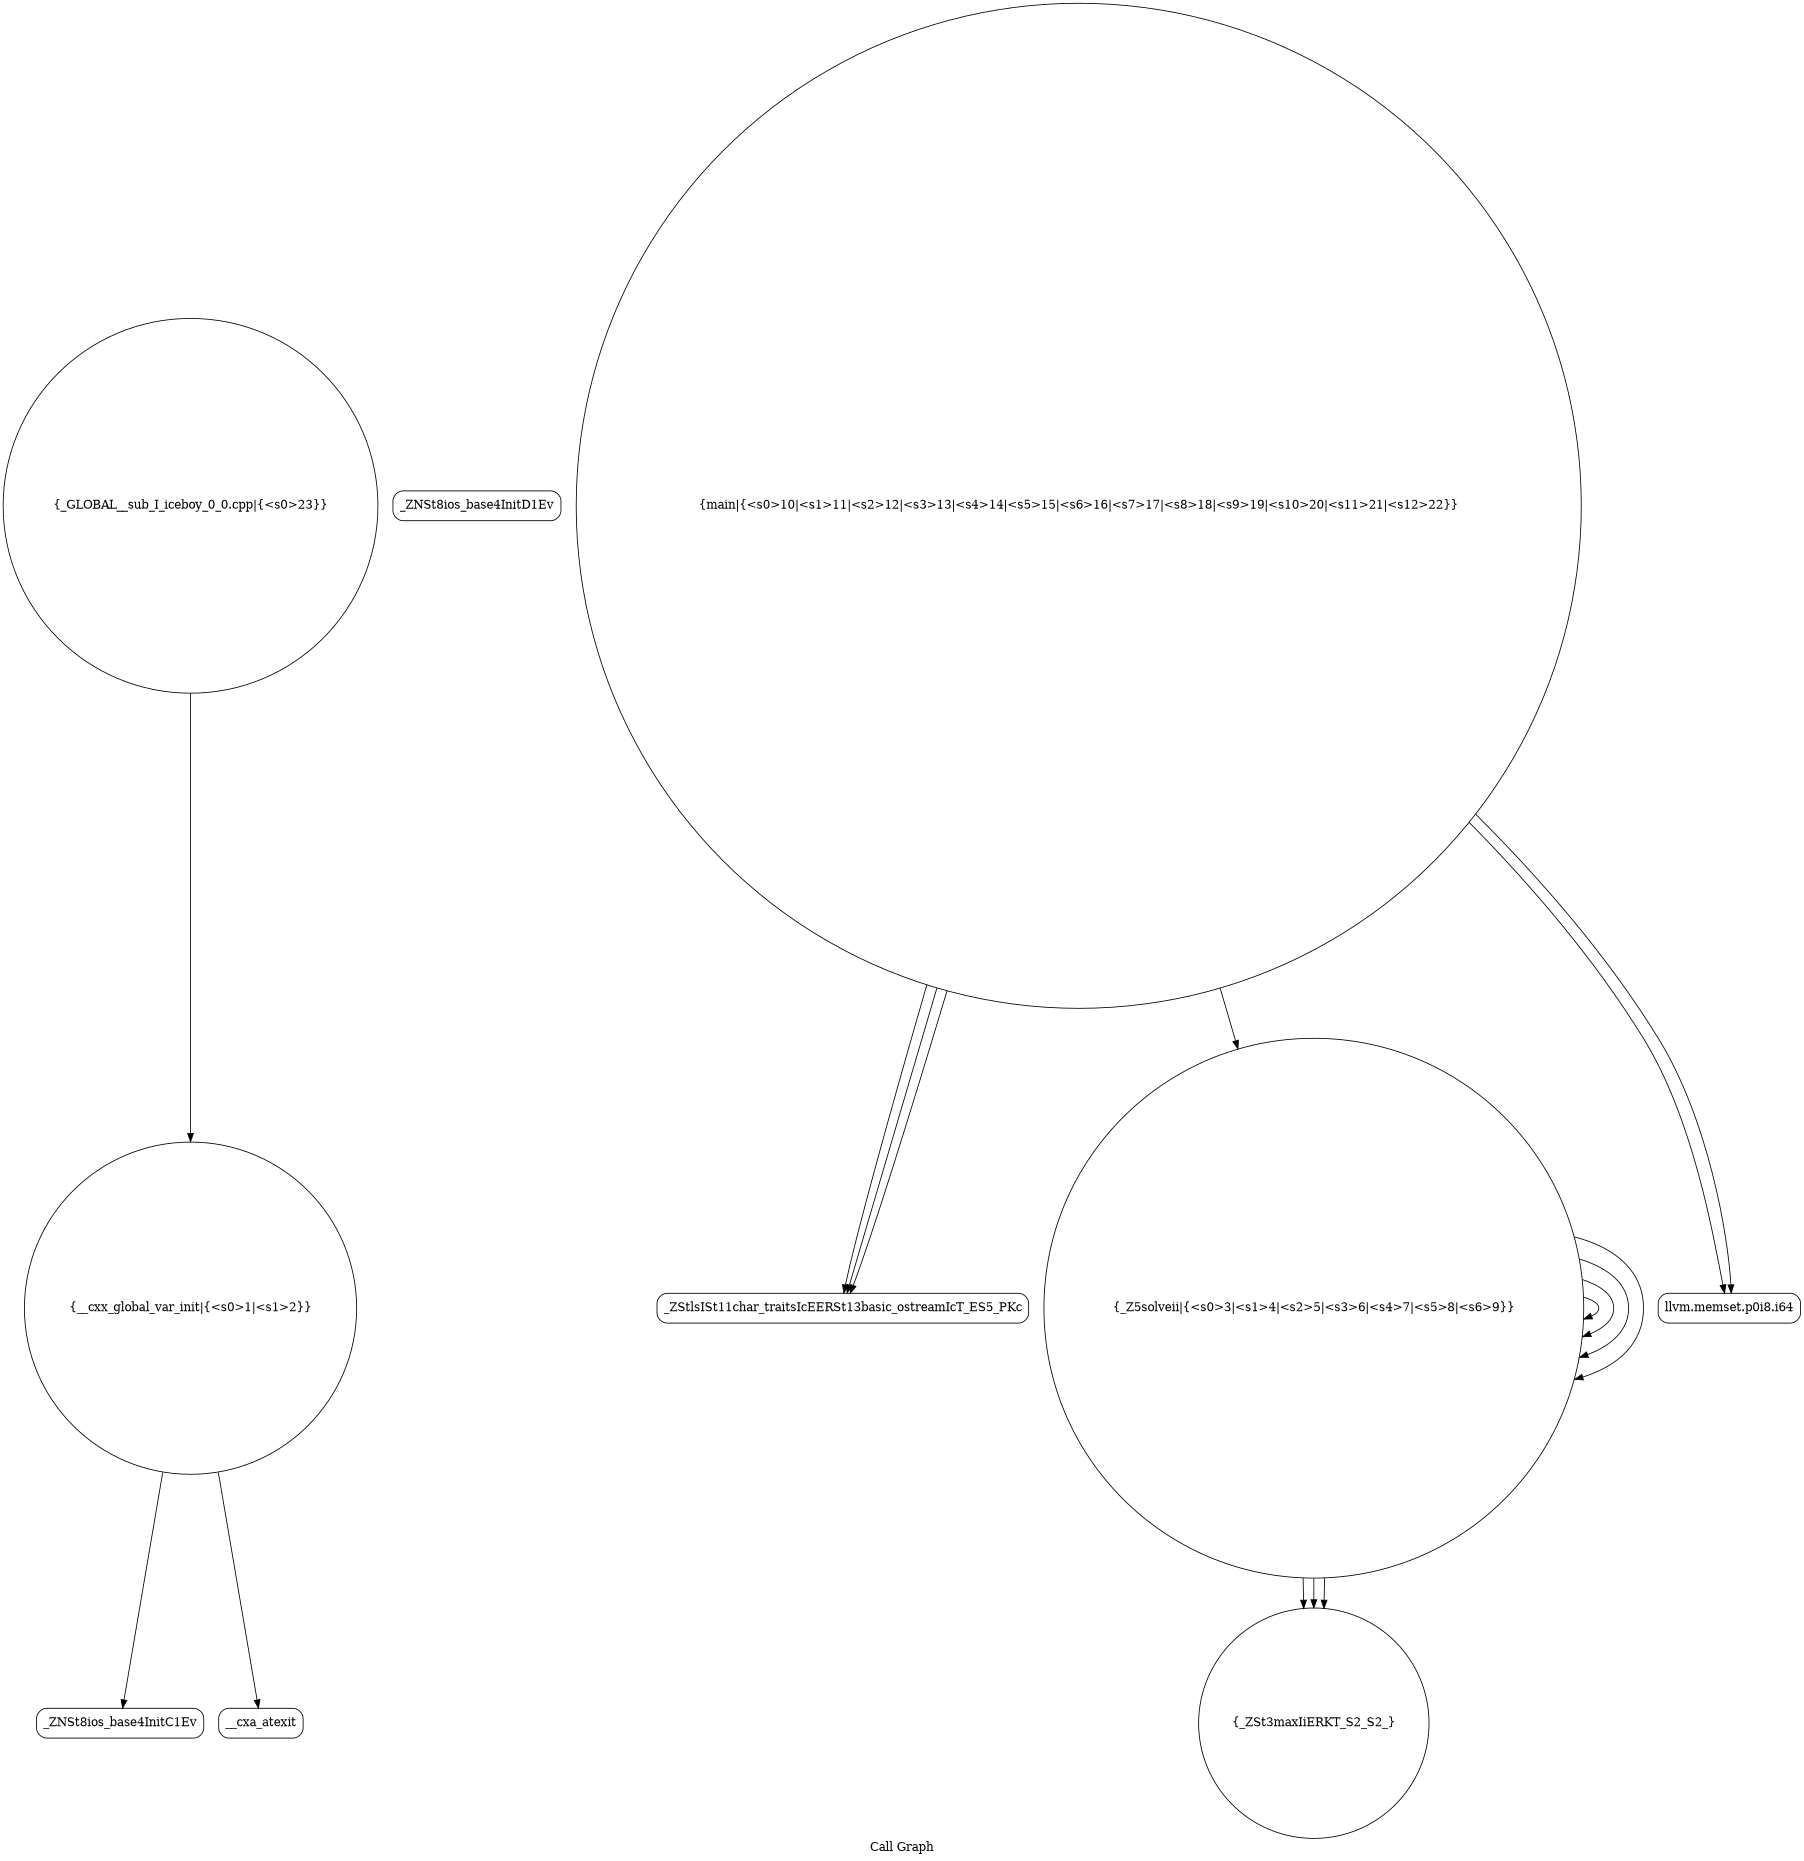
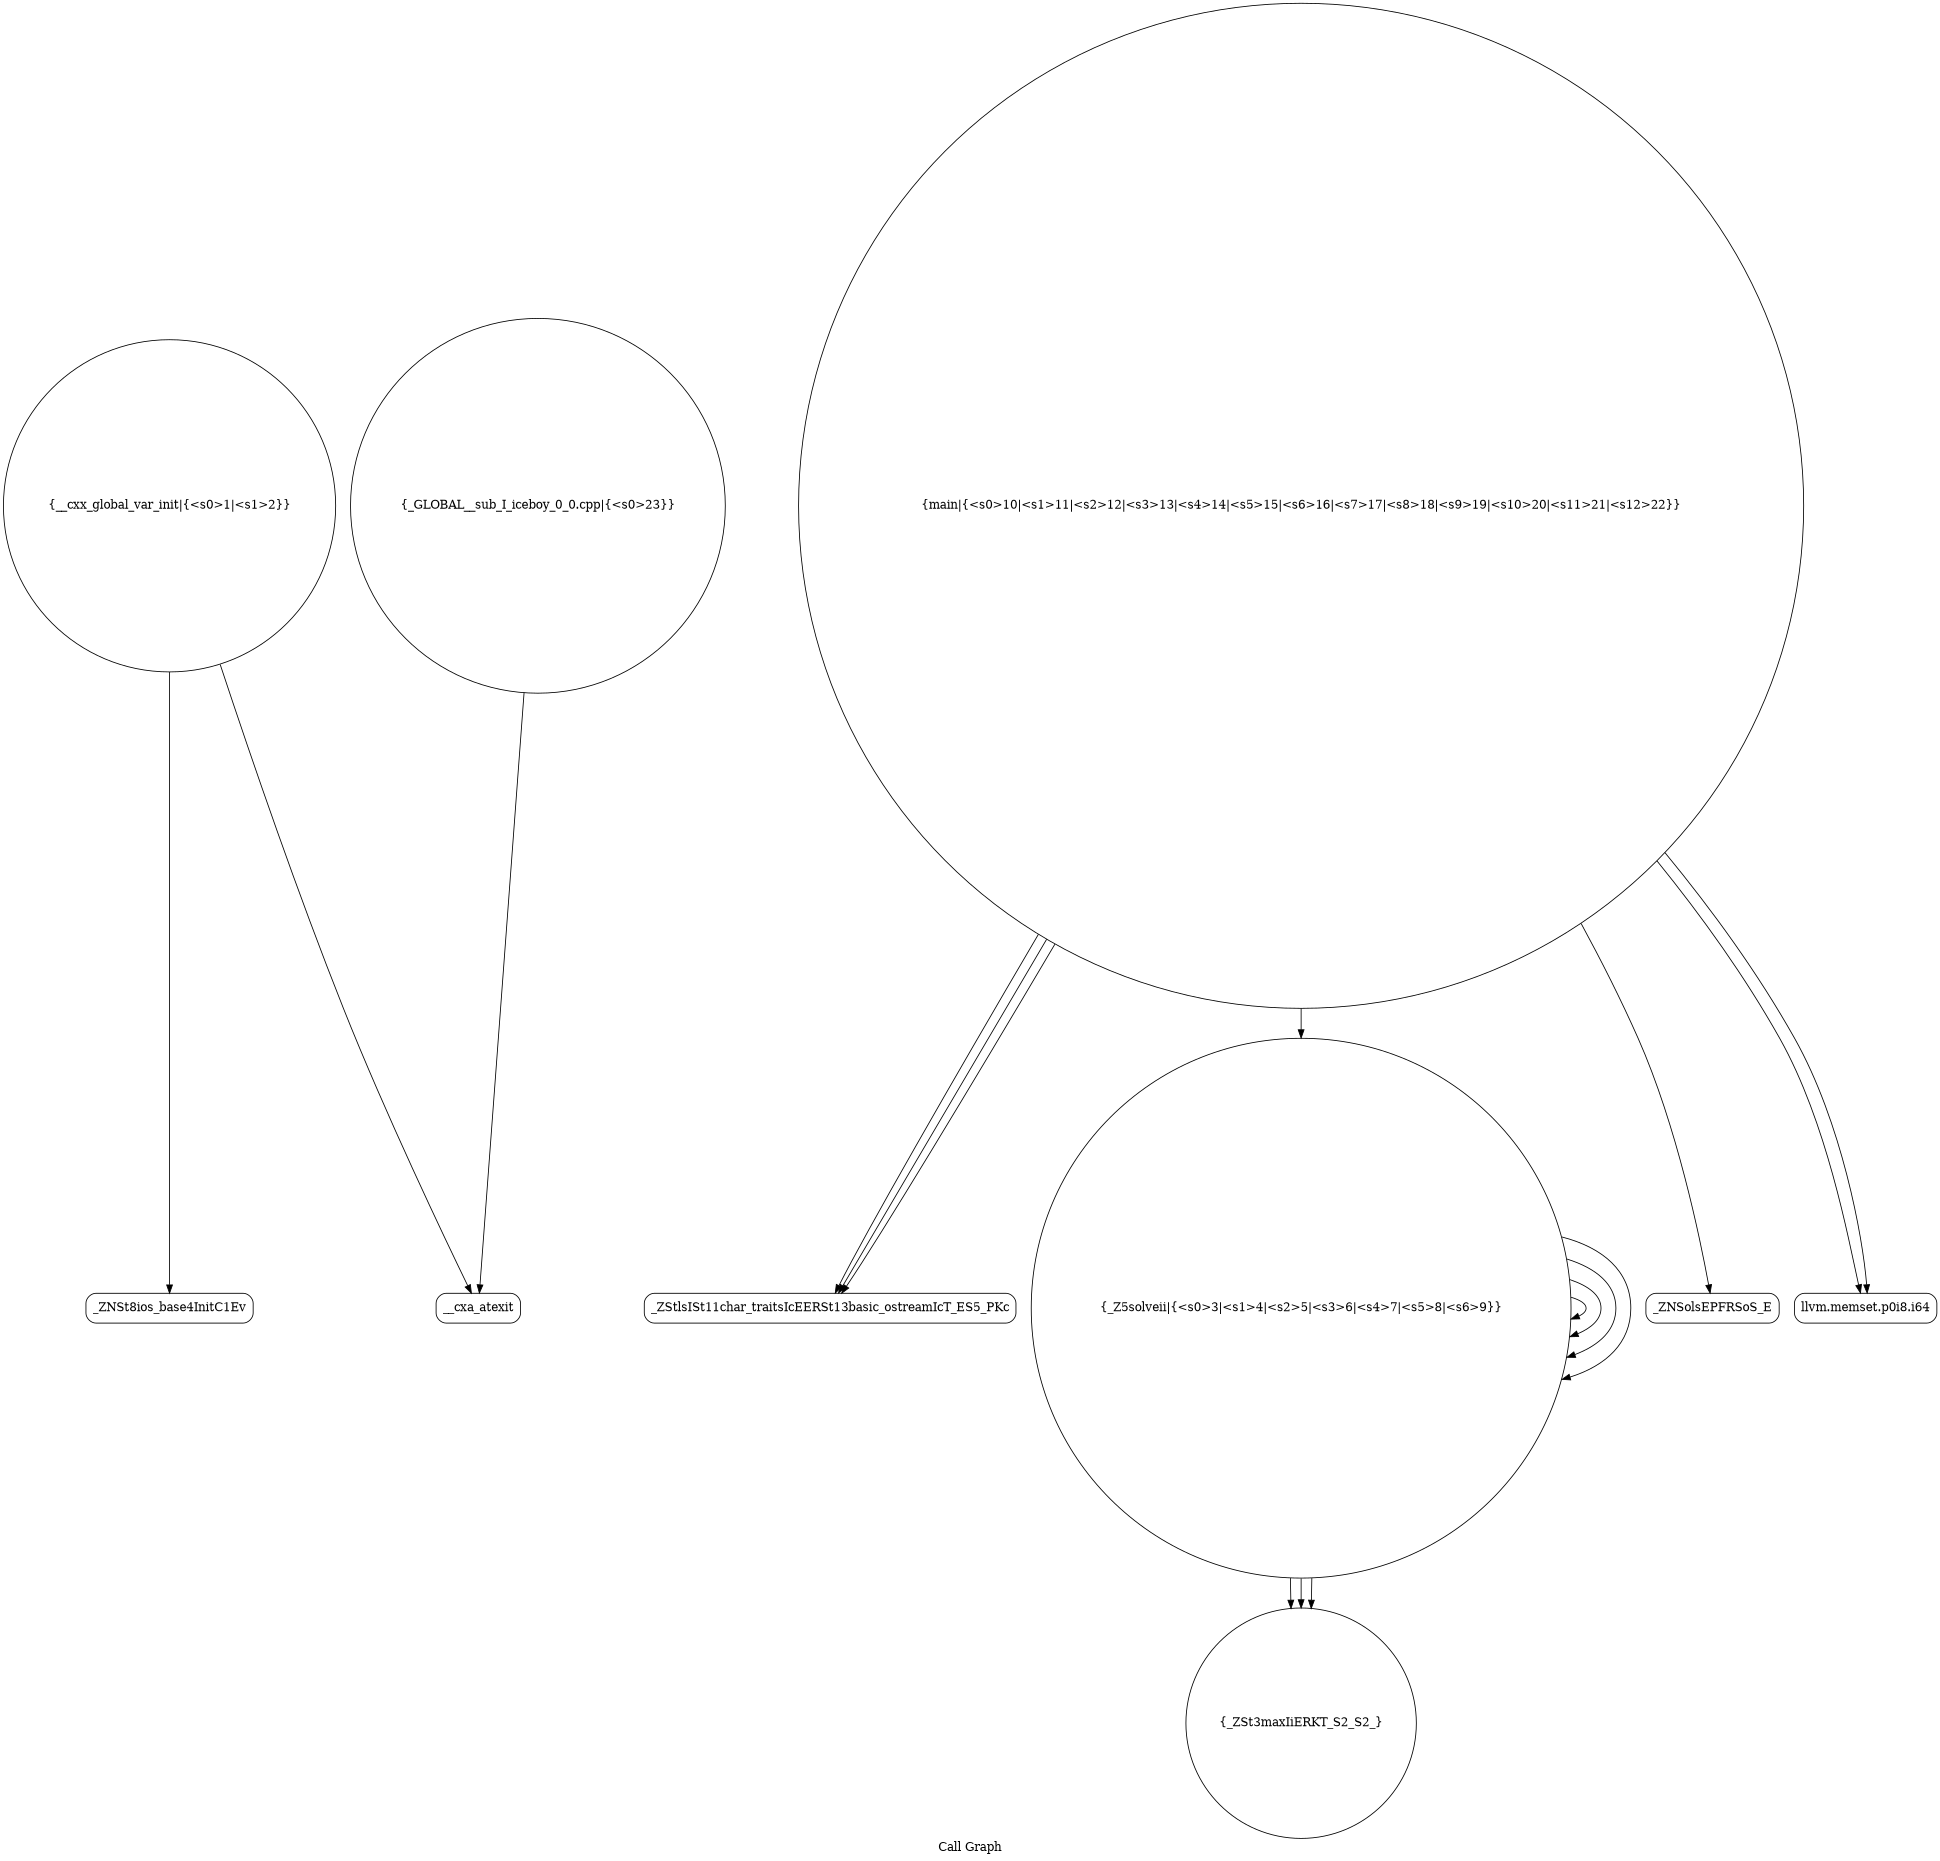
(477, 506) -> none
(191, 913) -> (502, 989)
none -> (1713, 1308)
